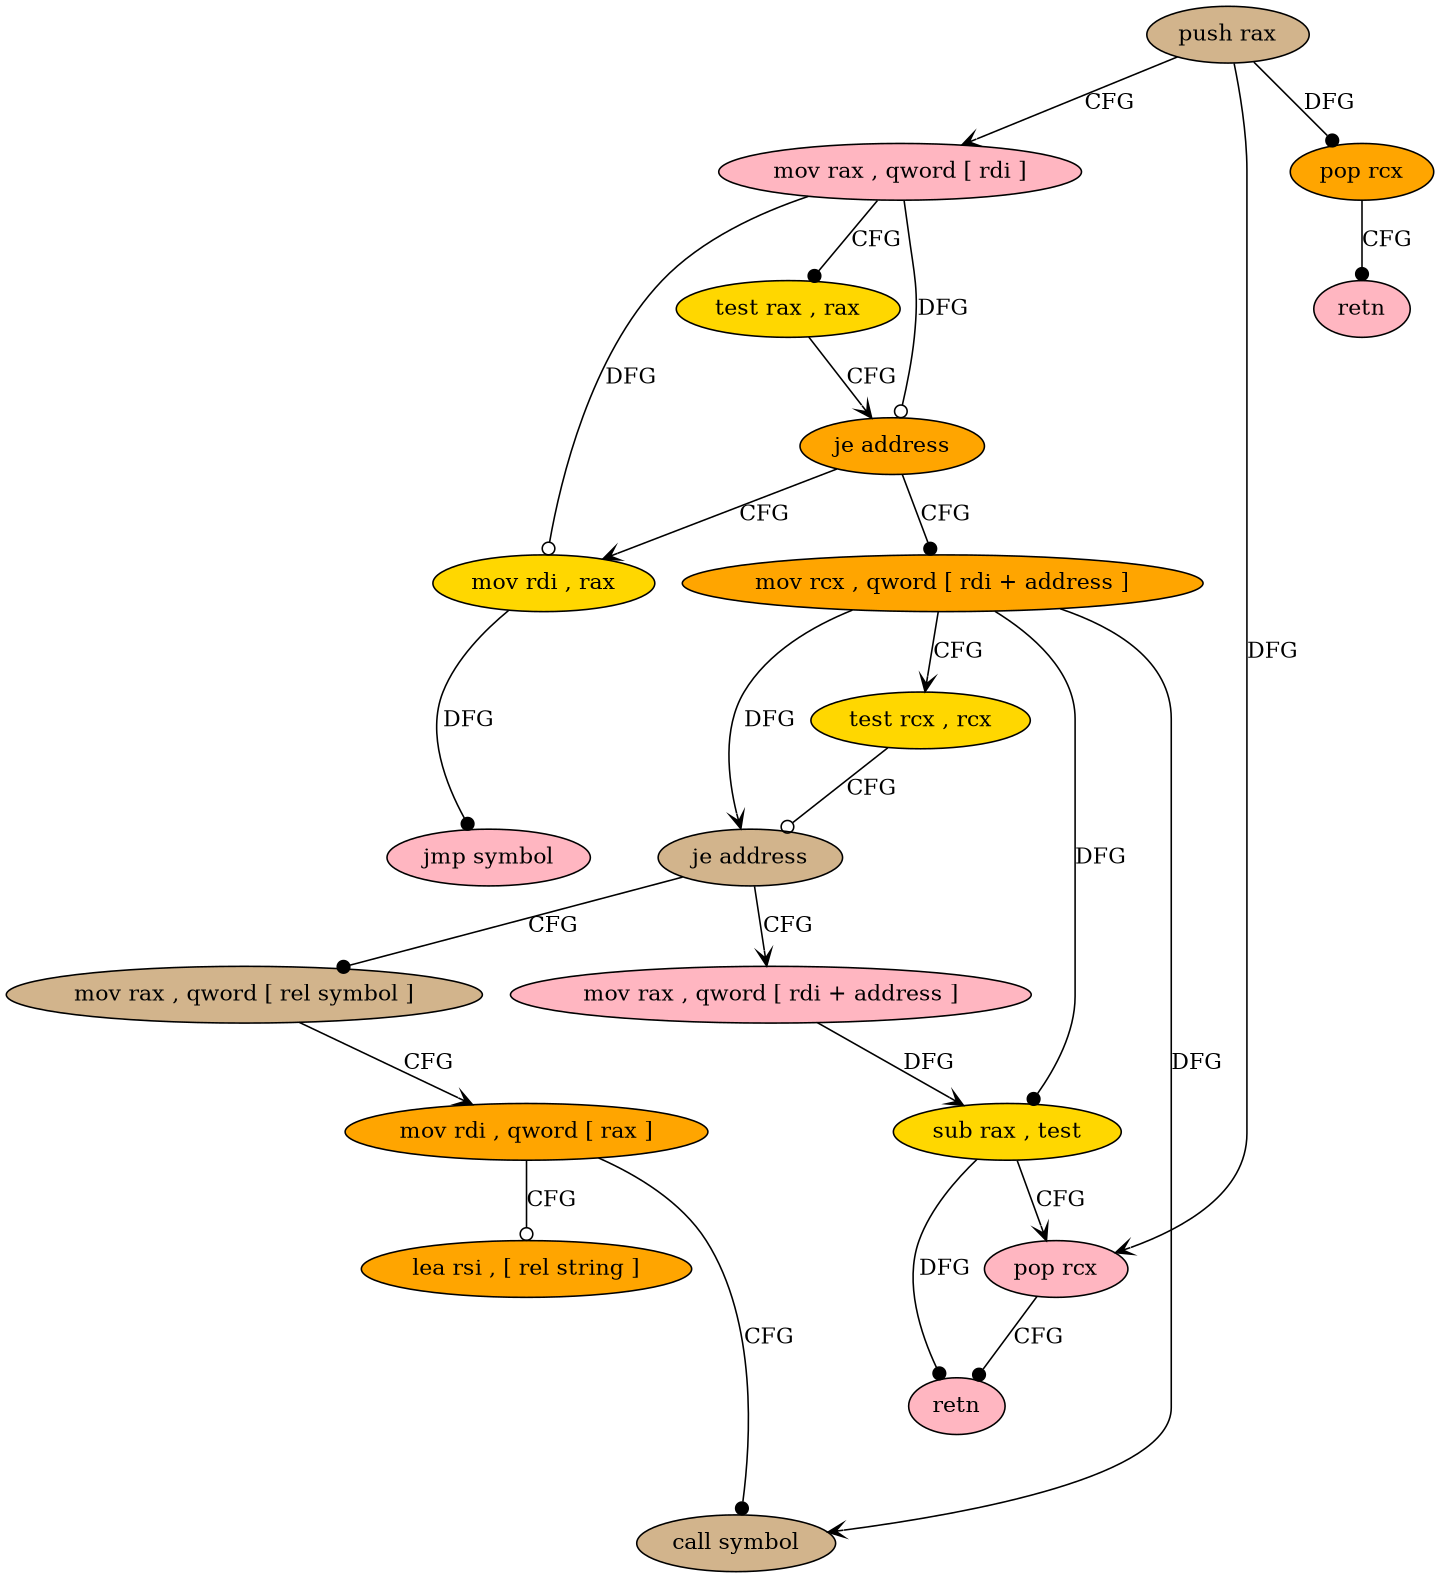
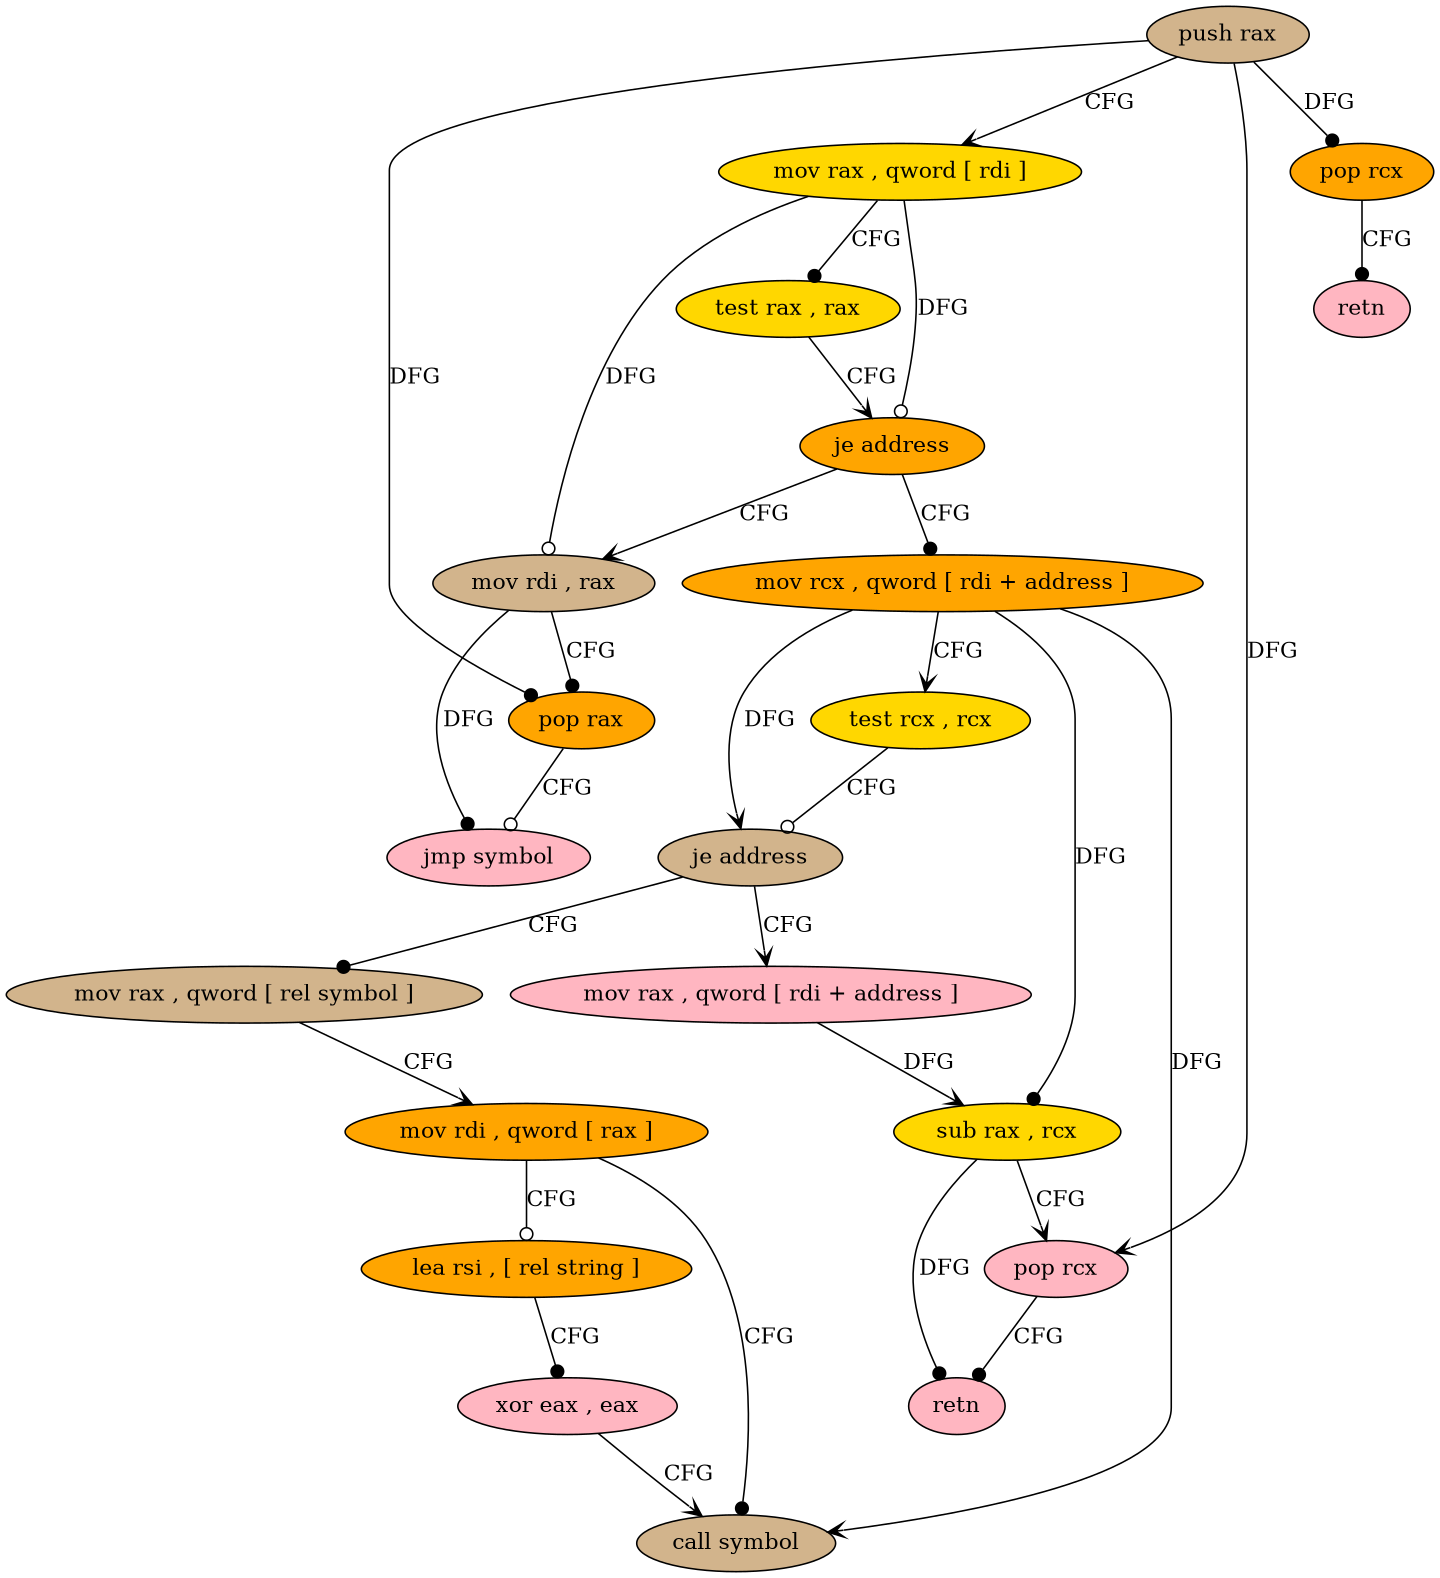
(900, 172) -> (900, 172)
(544, 583) -> (544, 583)
none -> (582, 720)
(1007, 1132) -> (1007, 1132)
none -> (568, 1406)
